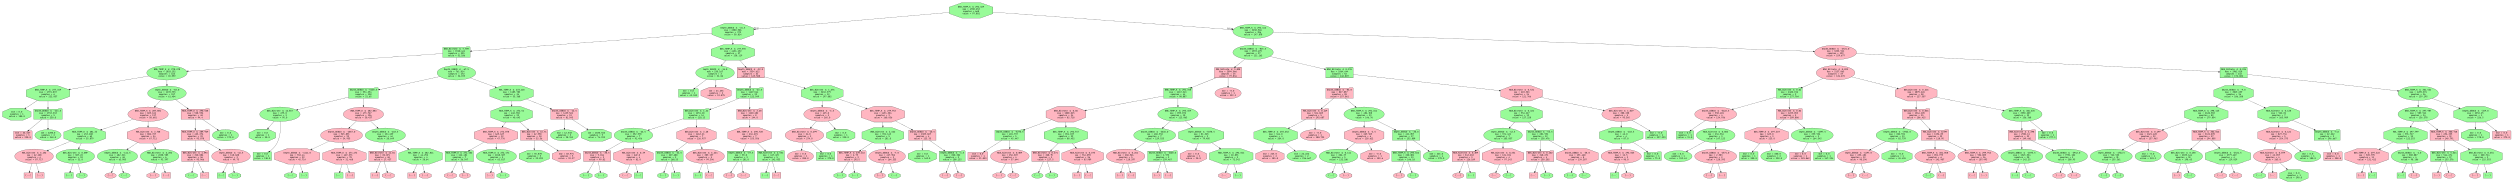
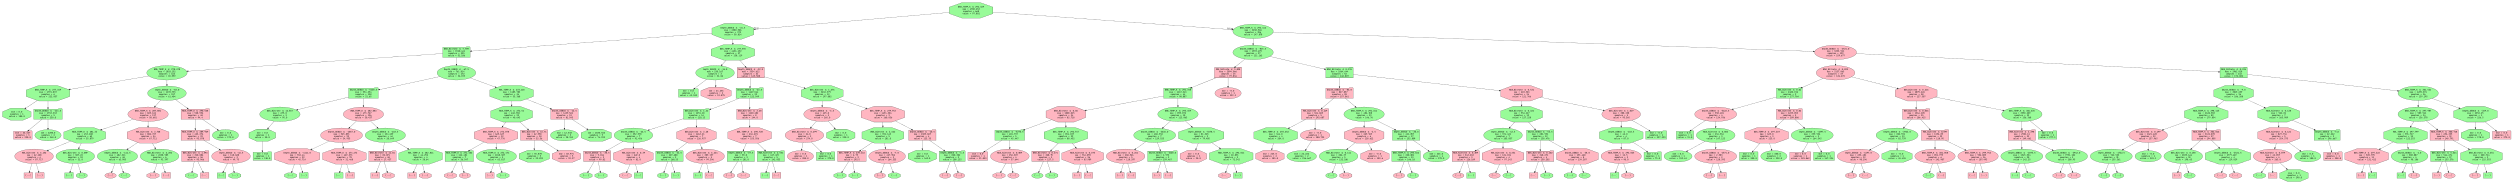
(279, 138) -> (262, 146)
(1290, 147) -> (1309, 145)
